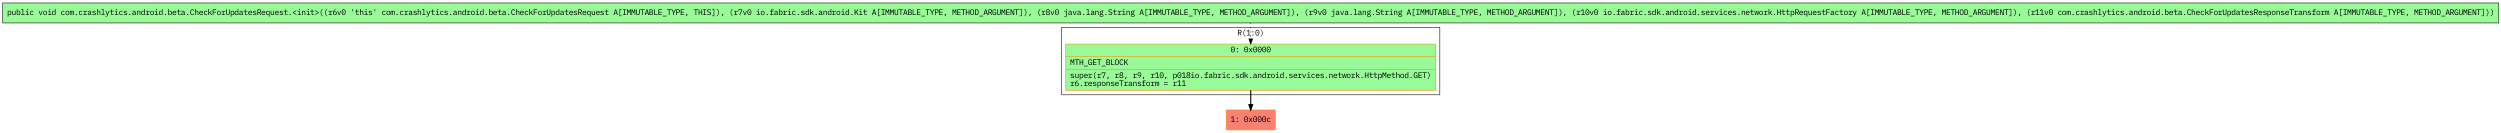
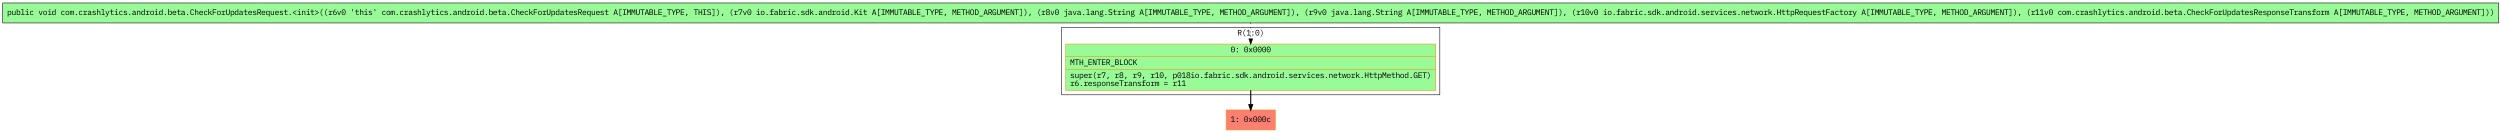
(1099, 63) -> (1104, 63)
